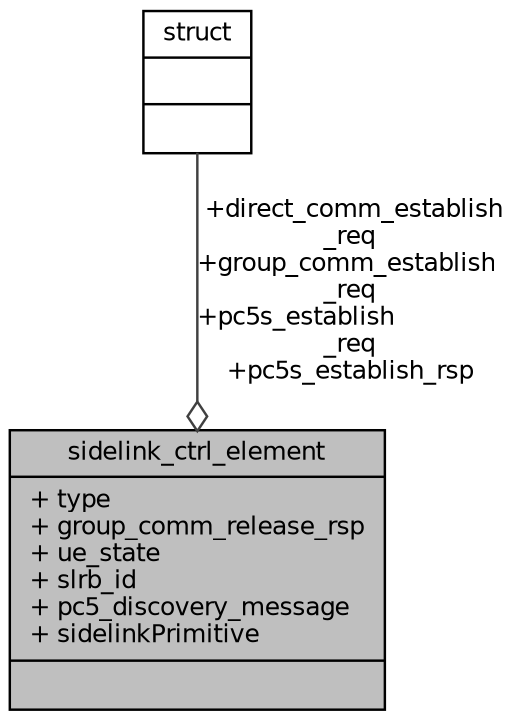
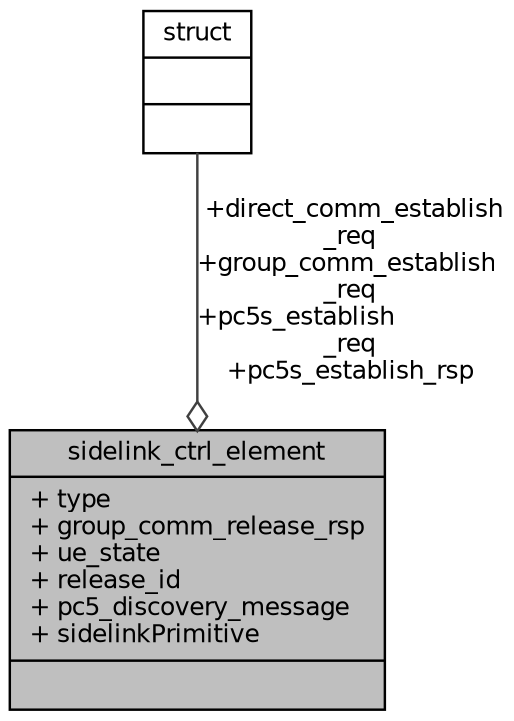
(83, 581) -> (105, 581)
